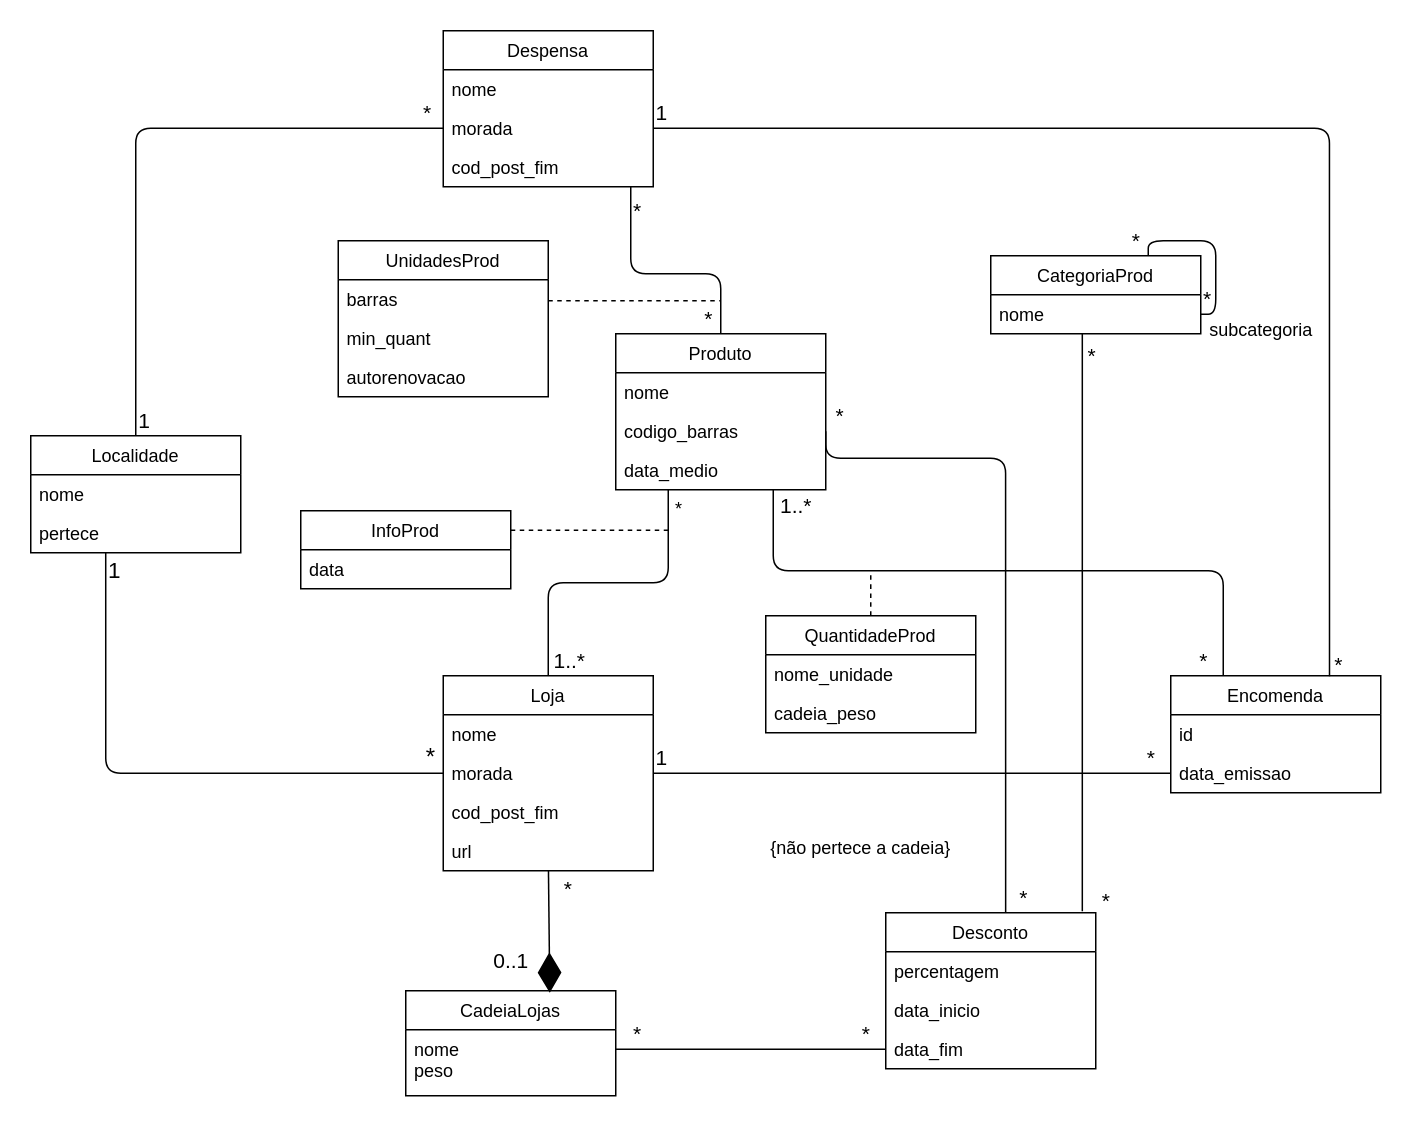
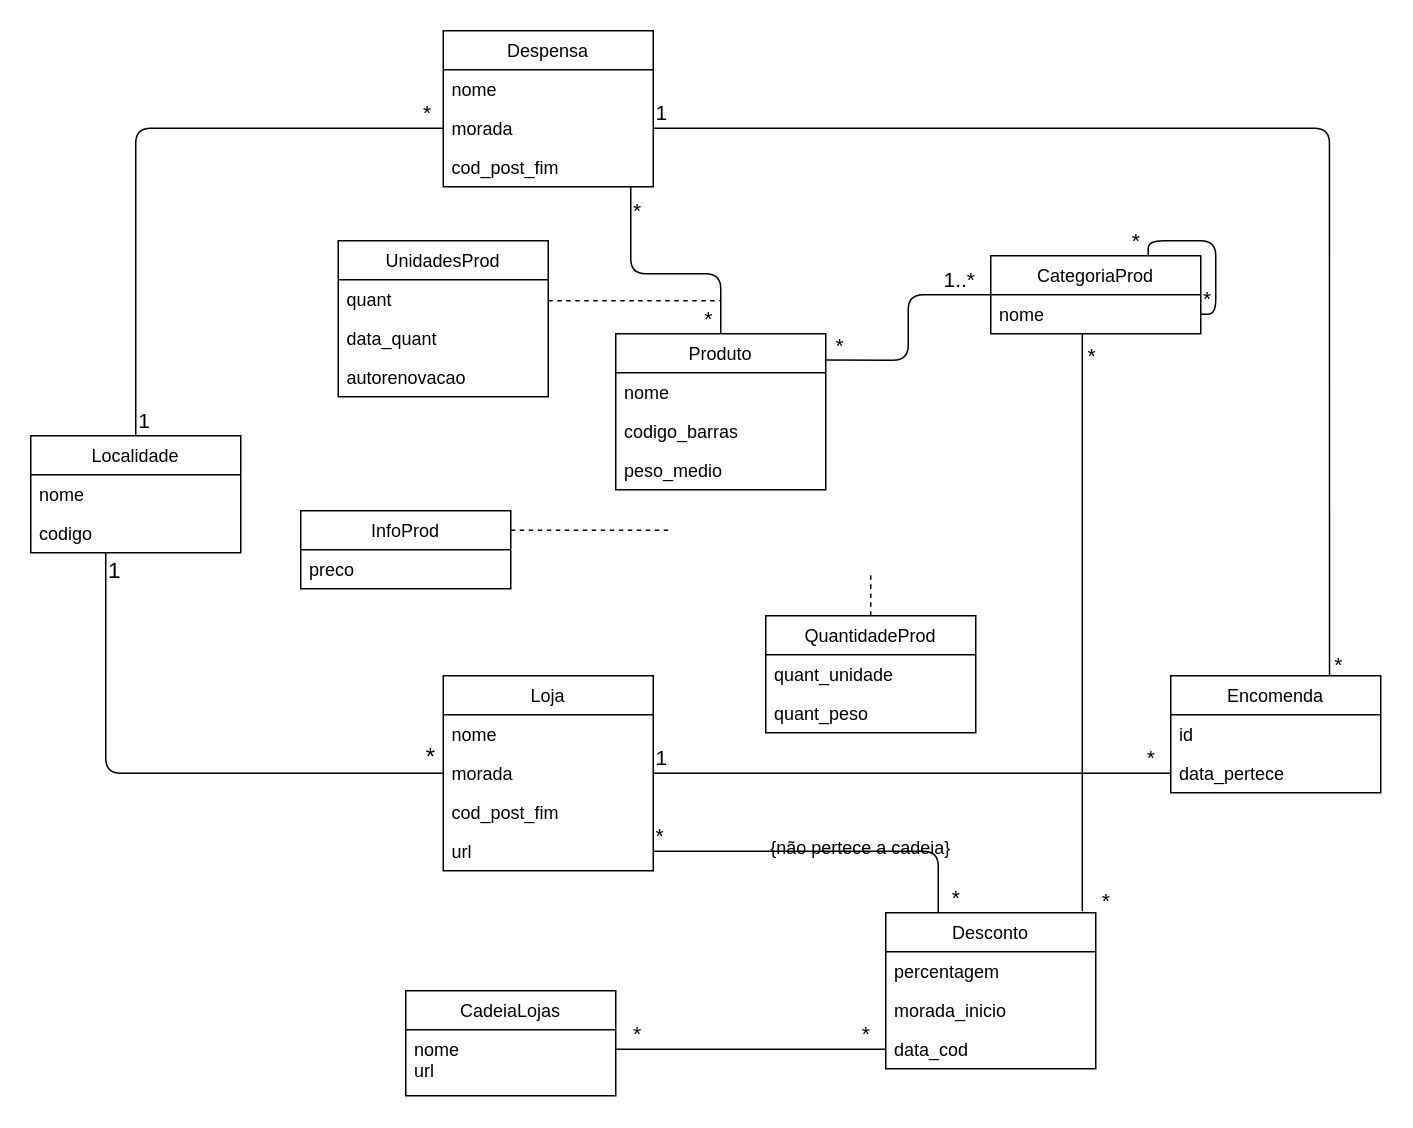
(377, 300) -> (372, 300)
none -> (908, 327)
(1261, 331) -> none
(390, 339) -> (397, 339)
(672, 471) -> (672, 471)
(74, 534) -> (67, 534)
(329, 570) -> (334, 570)
(1008, 571) -> none
(610, 583) -> none
(1006, 598) -> none
(832, 675) -> (837, 675)
(827, 714) -> (824, 714)
(1237, 774) -> (1239, 774)
none -> (819, 851)
(549, 912) -> none
(511, 961) -> none
(942, 1011) -> (953, 1011)
(434, 1050) -> (434, 1050)
(932, 1050) -> (934, 1050)
